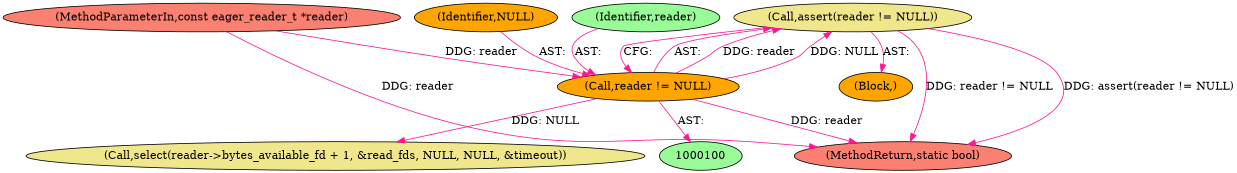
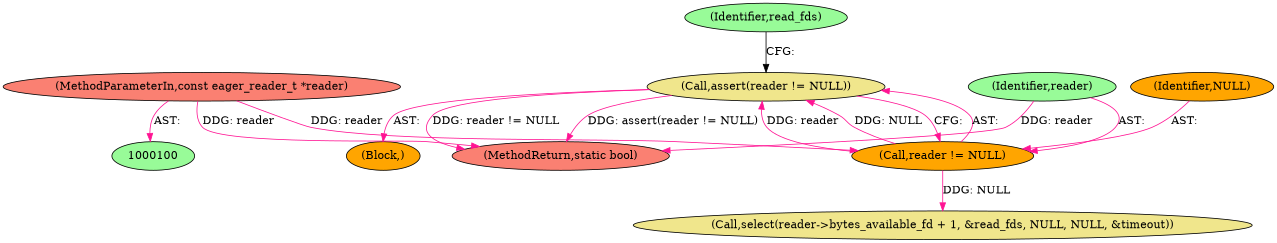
none -> (766, 18)
(672, 118) -> (155, 115)
(771, 120) -> (858, 141)
